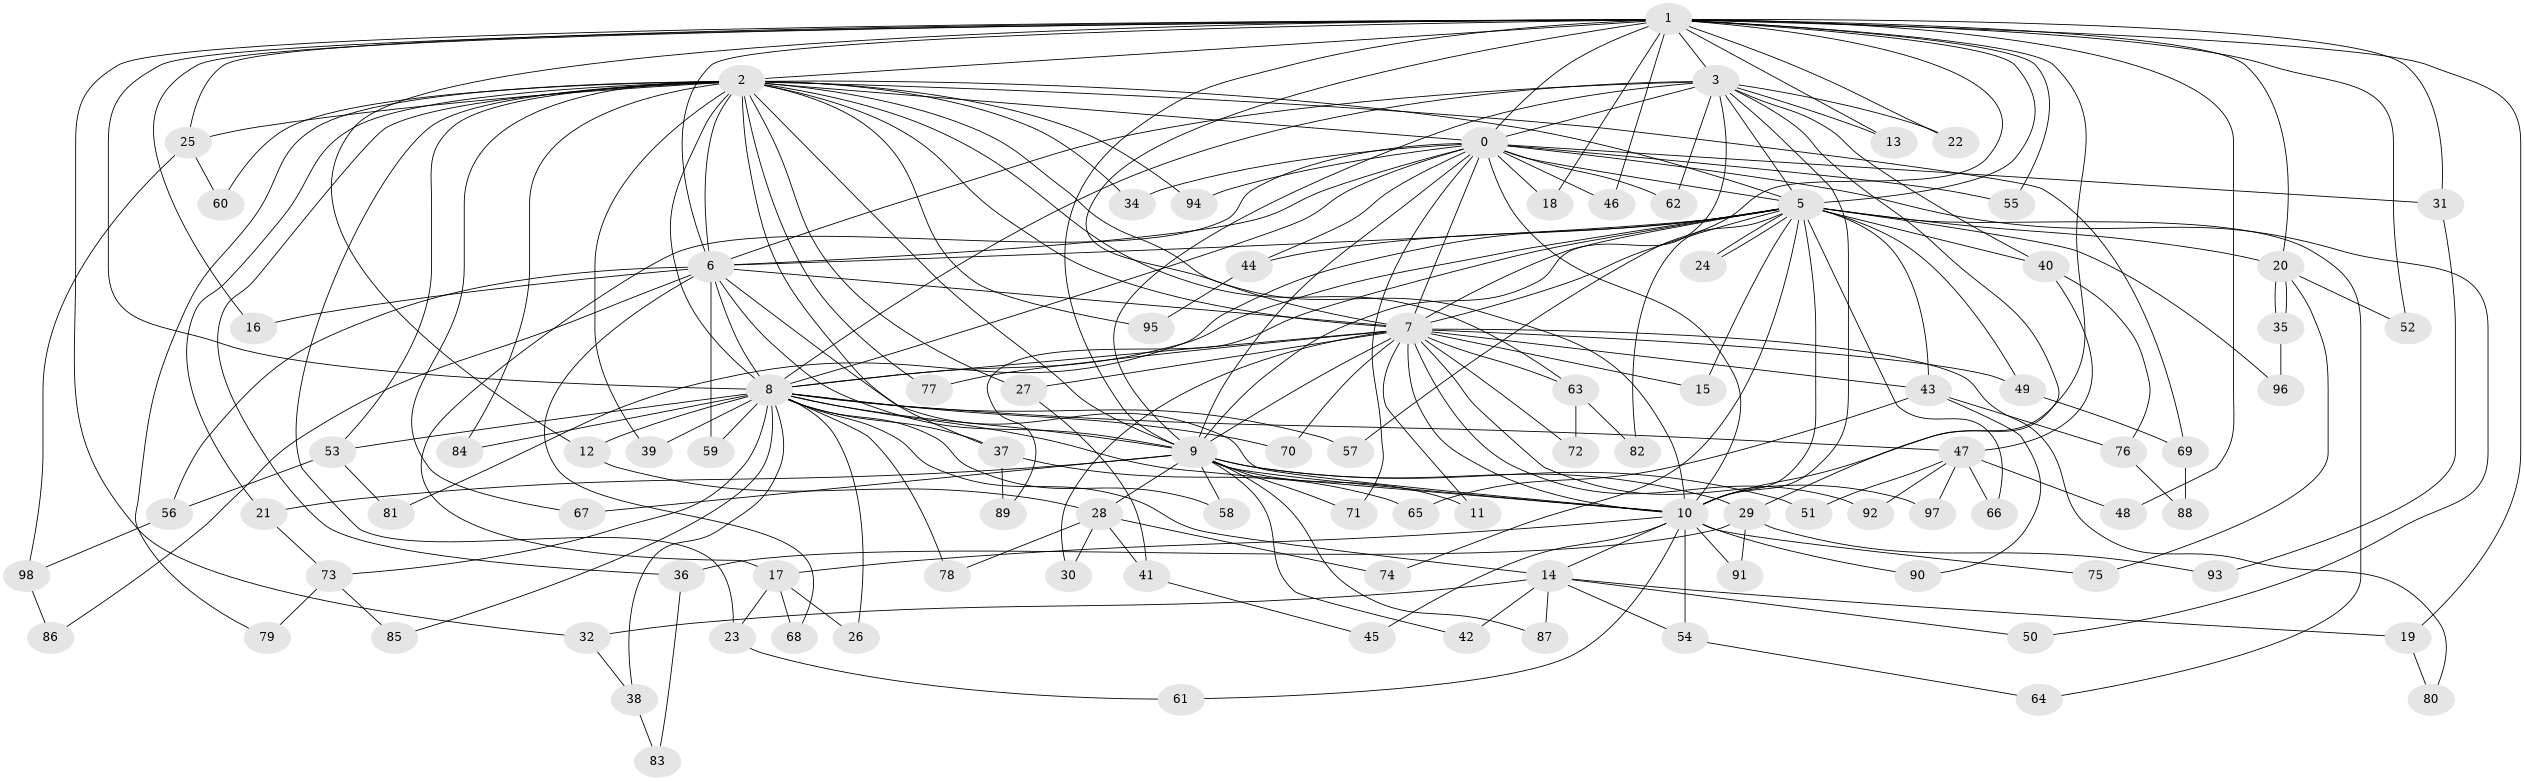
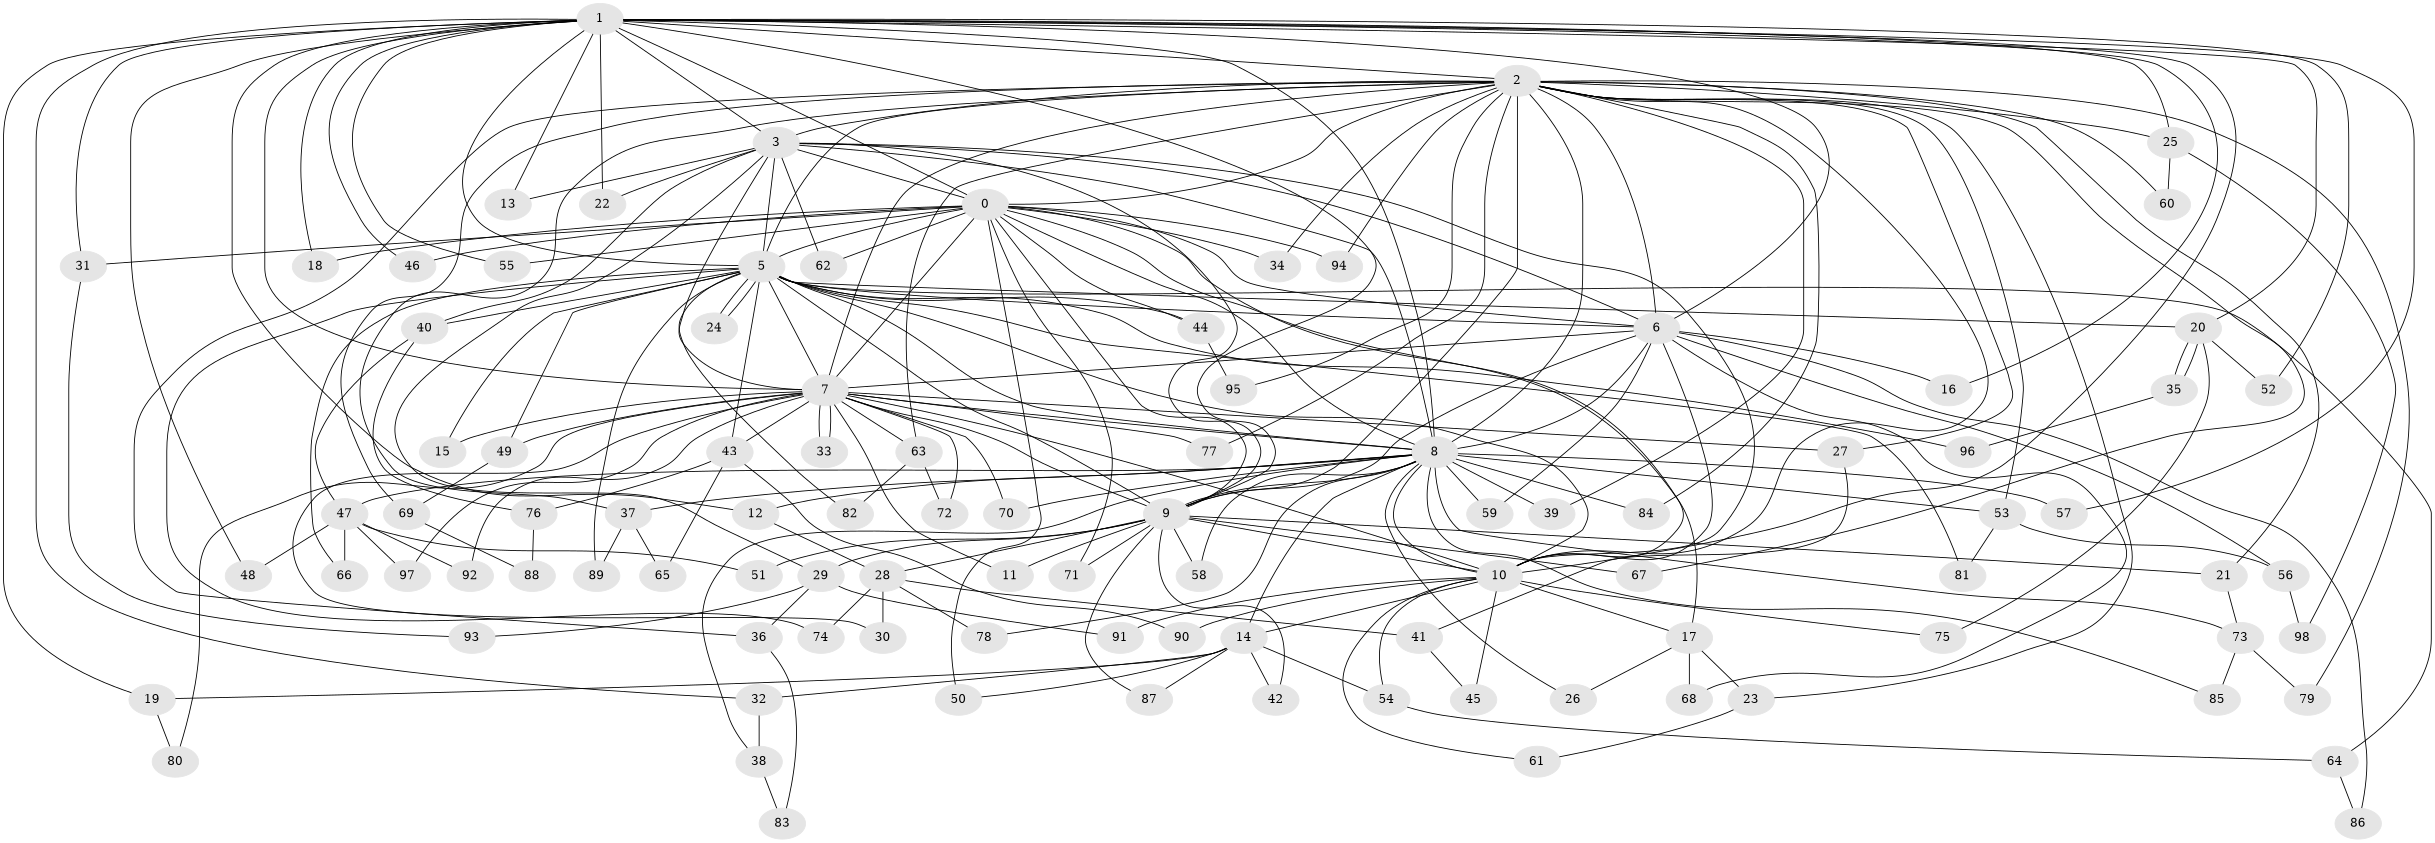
none -> (1144, 91)
none -> (824, 452)
(39, 607) -> (2347, 793)
